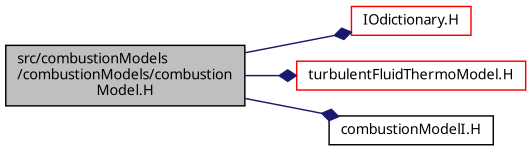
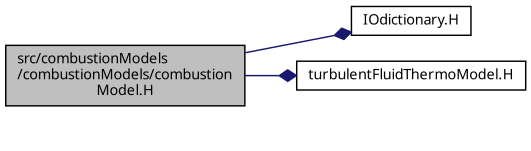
(411, 21) -> (411, 21)
(411, 76) -> (411, 76)
(411, 130) -> none
